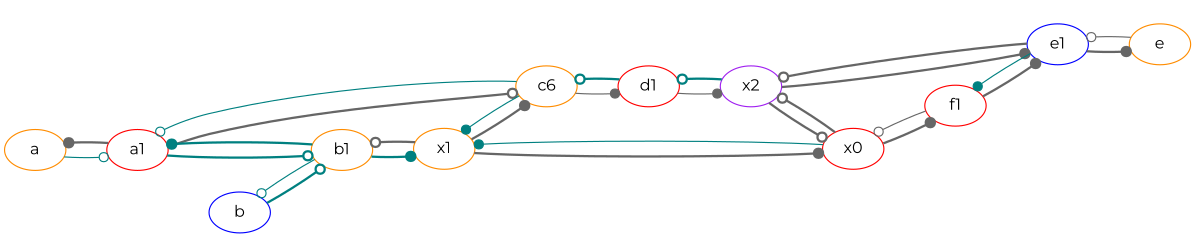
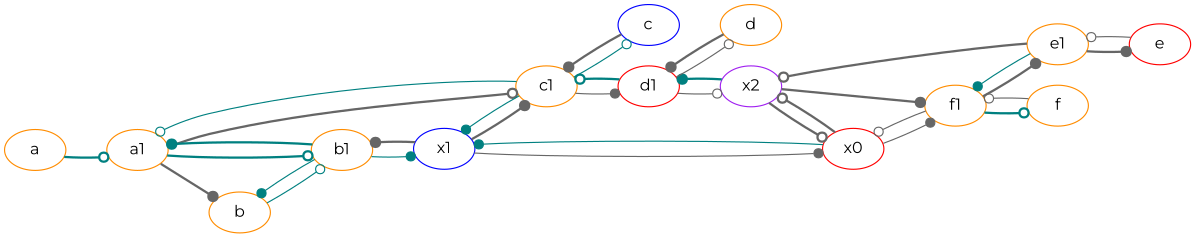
none -> (649, 25)
none -> (751, 25)
(1058, 44) -> (1058, 44)
(1160, 44) -> (1160, 44)
(901, 73) -> (848, 96)
(704, 79) -> (704, 79)
(546, 86) -> (546, 86)
(695, 94) -> (695, 94)
(955, 106) -> (955, 106)
none -> (1058, 106)
(905, 135) -> (905, 135)
(91, 142) -> (185, 179)
(398, 142) -> (398, 142)
(444, 149) -> (444, 149)
(137, 150) -> (137, 150)
(644, 156) -> (644, 156)
(389, 157) -> (389, 157)
(82, 158) -> (82, 158)
(290, 174) -> (290, 174)
(292, 188) -> (292, 188)
(240, 212) -> (240, 212)
